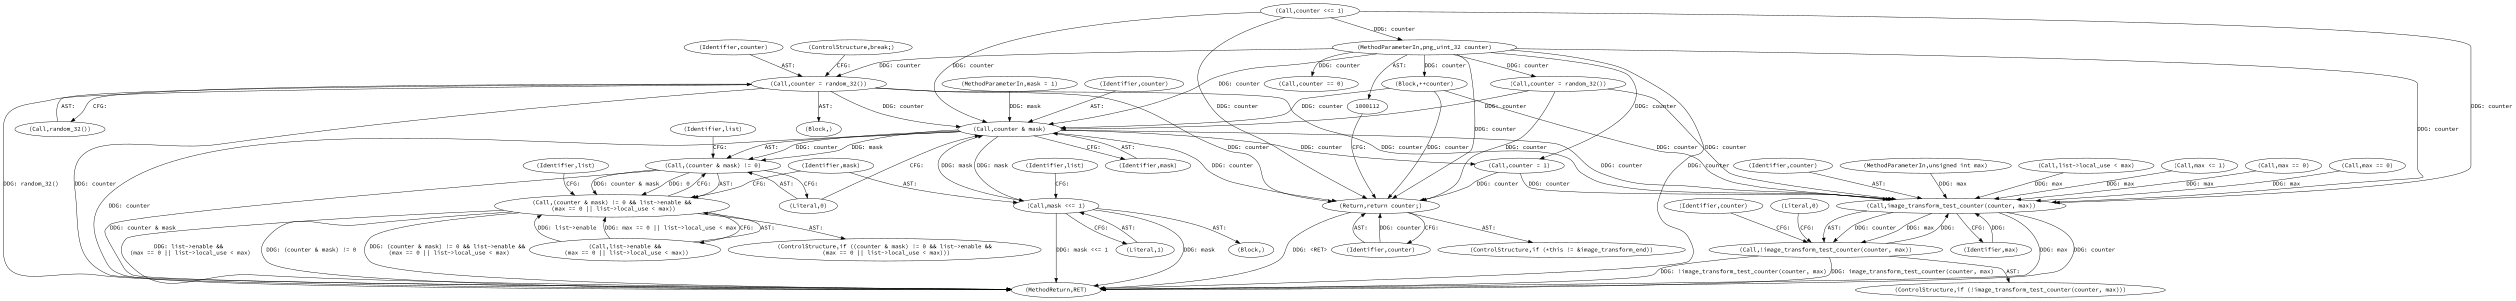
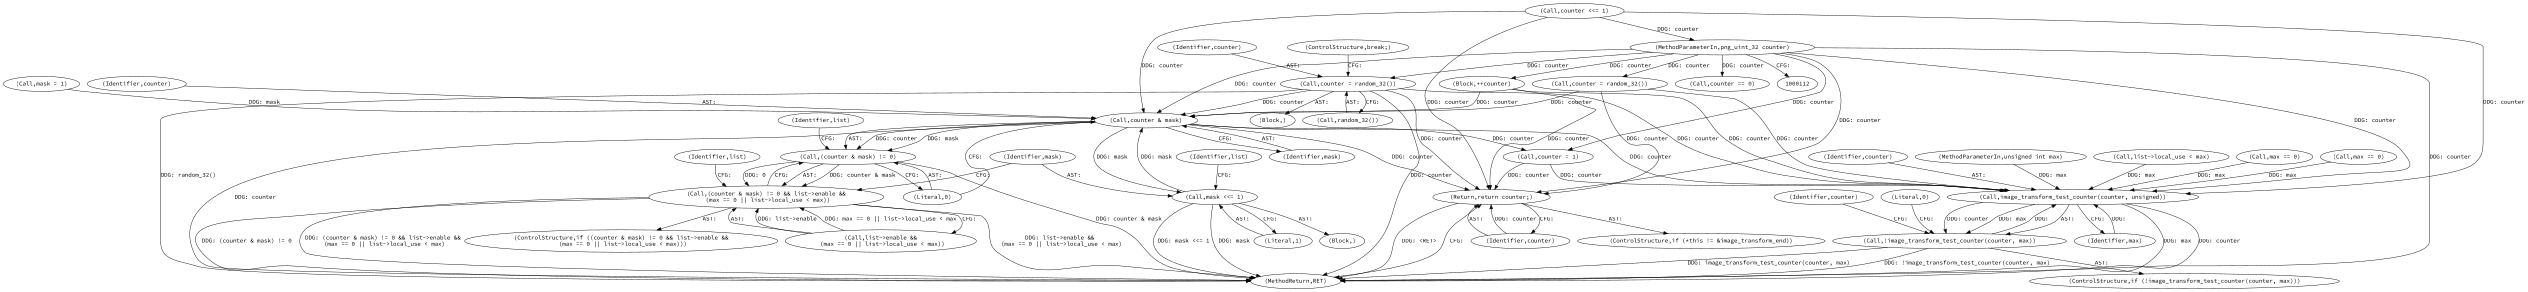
(1401, 66) -> (1785, 66)
(1010, 84) -> (42, 84)
(1353, 153) -> (1417, 262)
(2200, 166) -> none
(1951, 206) -> (2073, 197)
